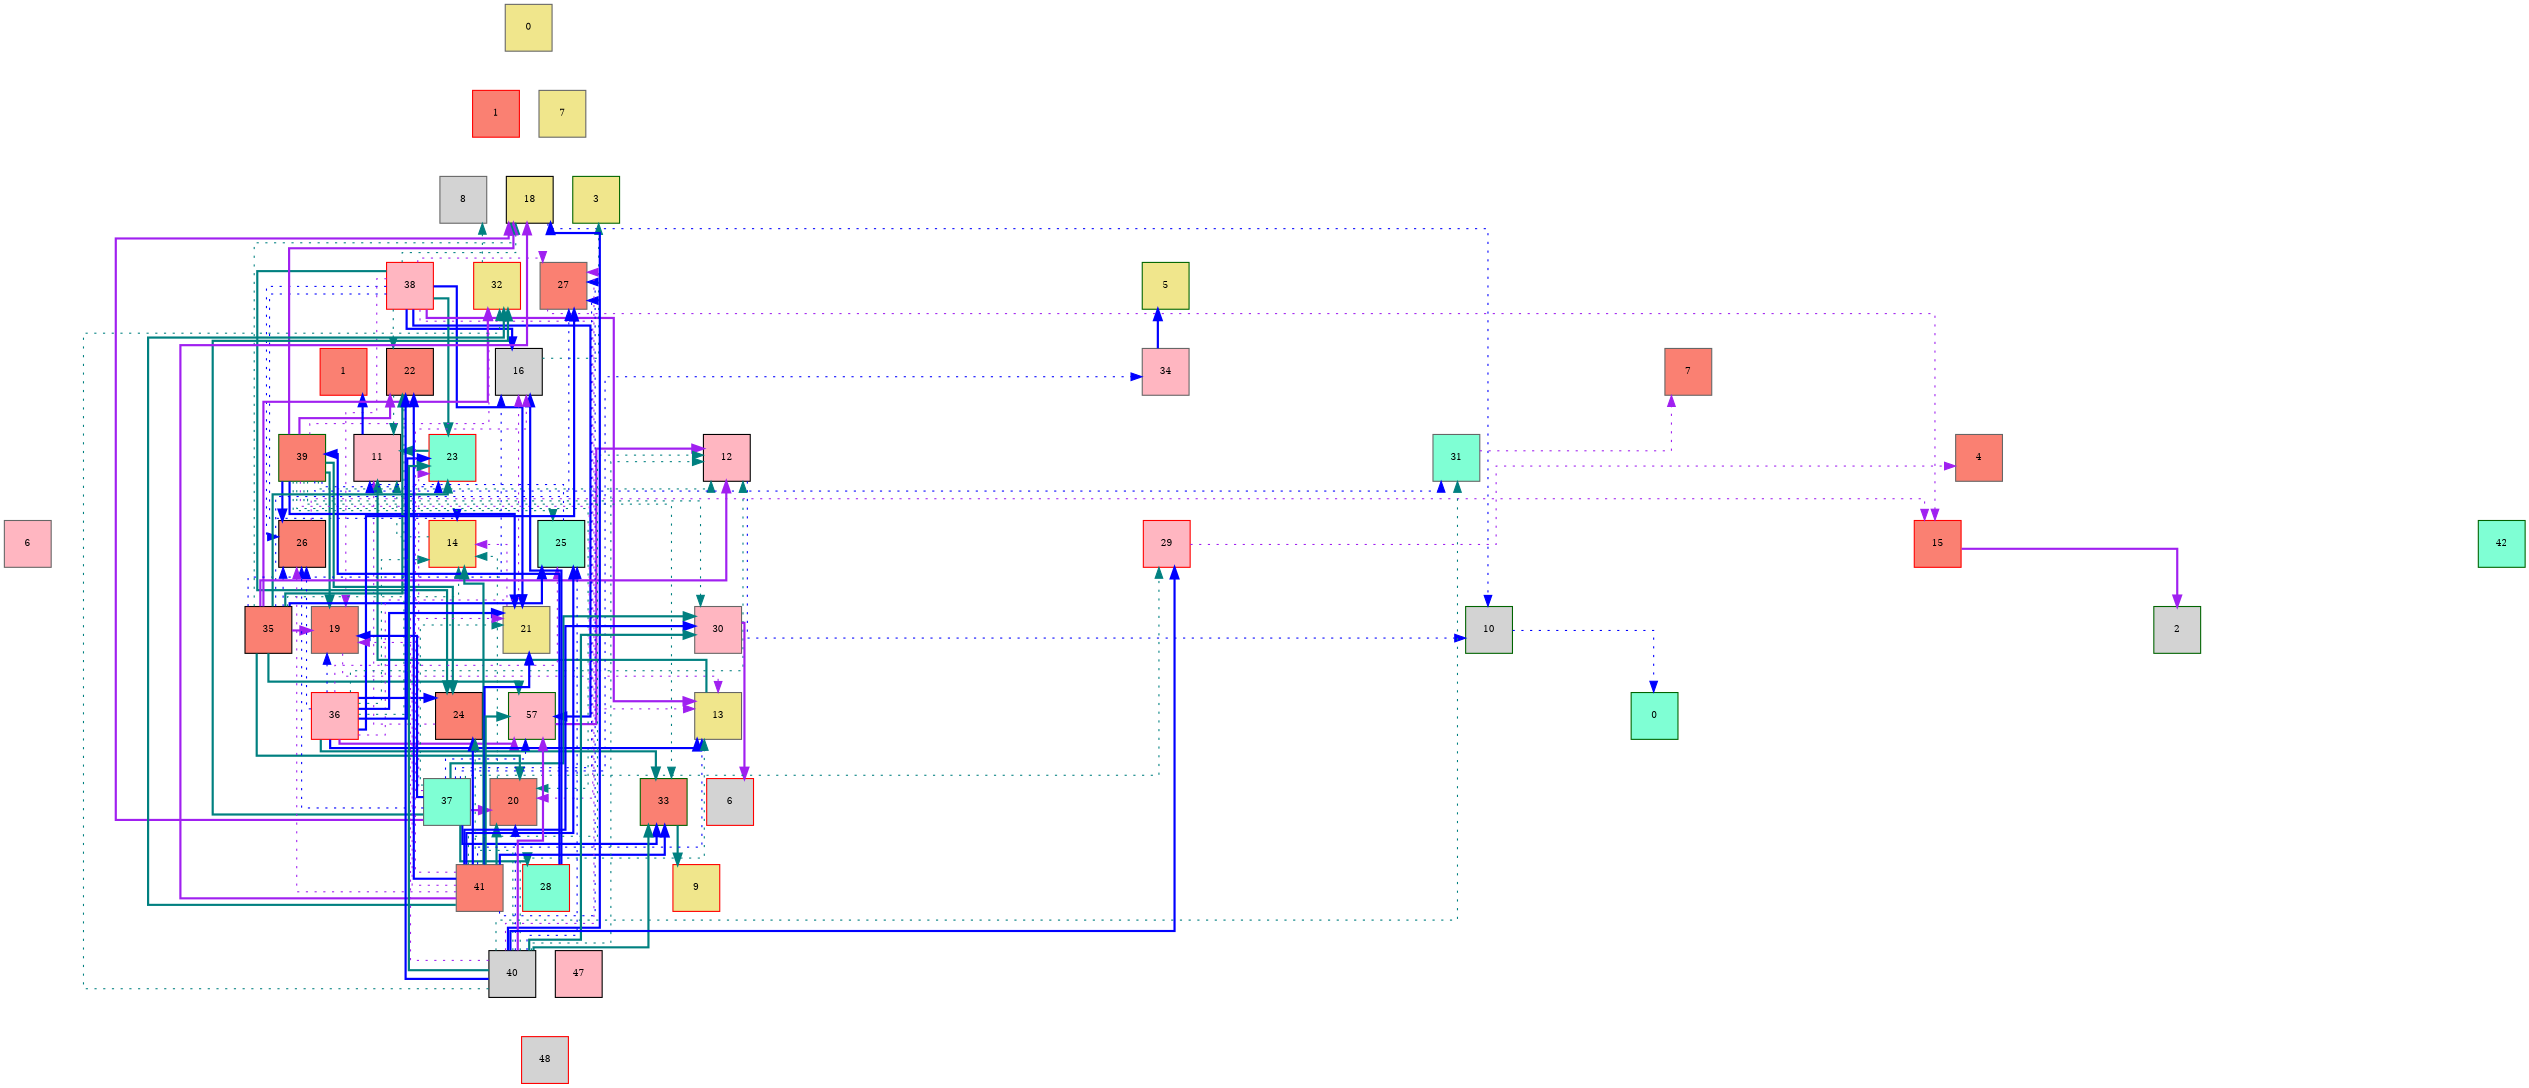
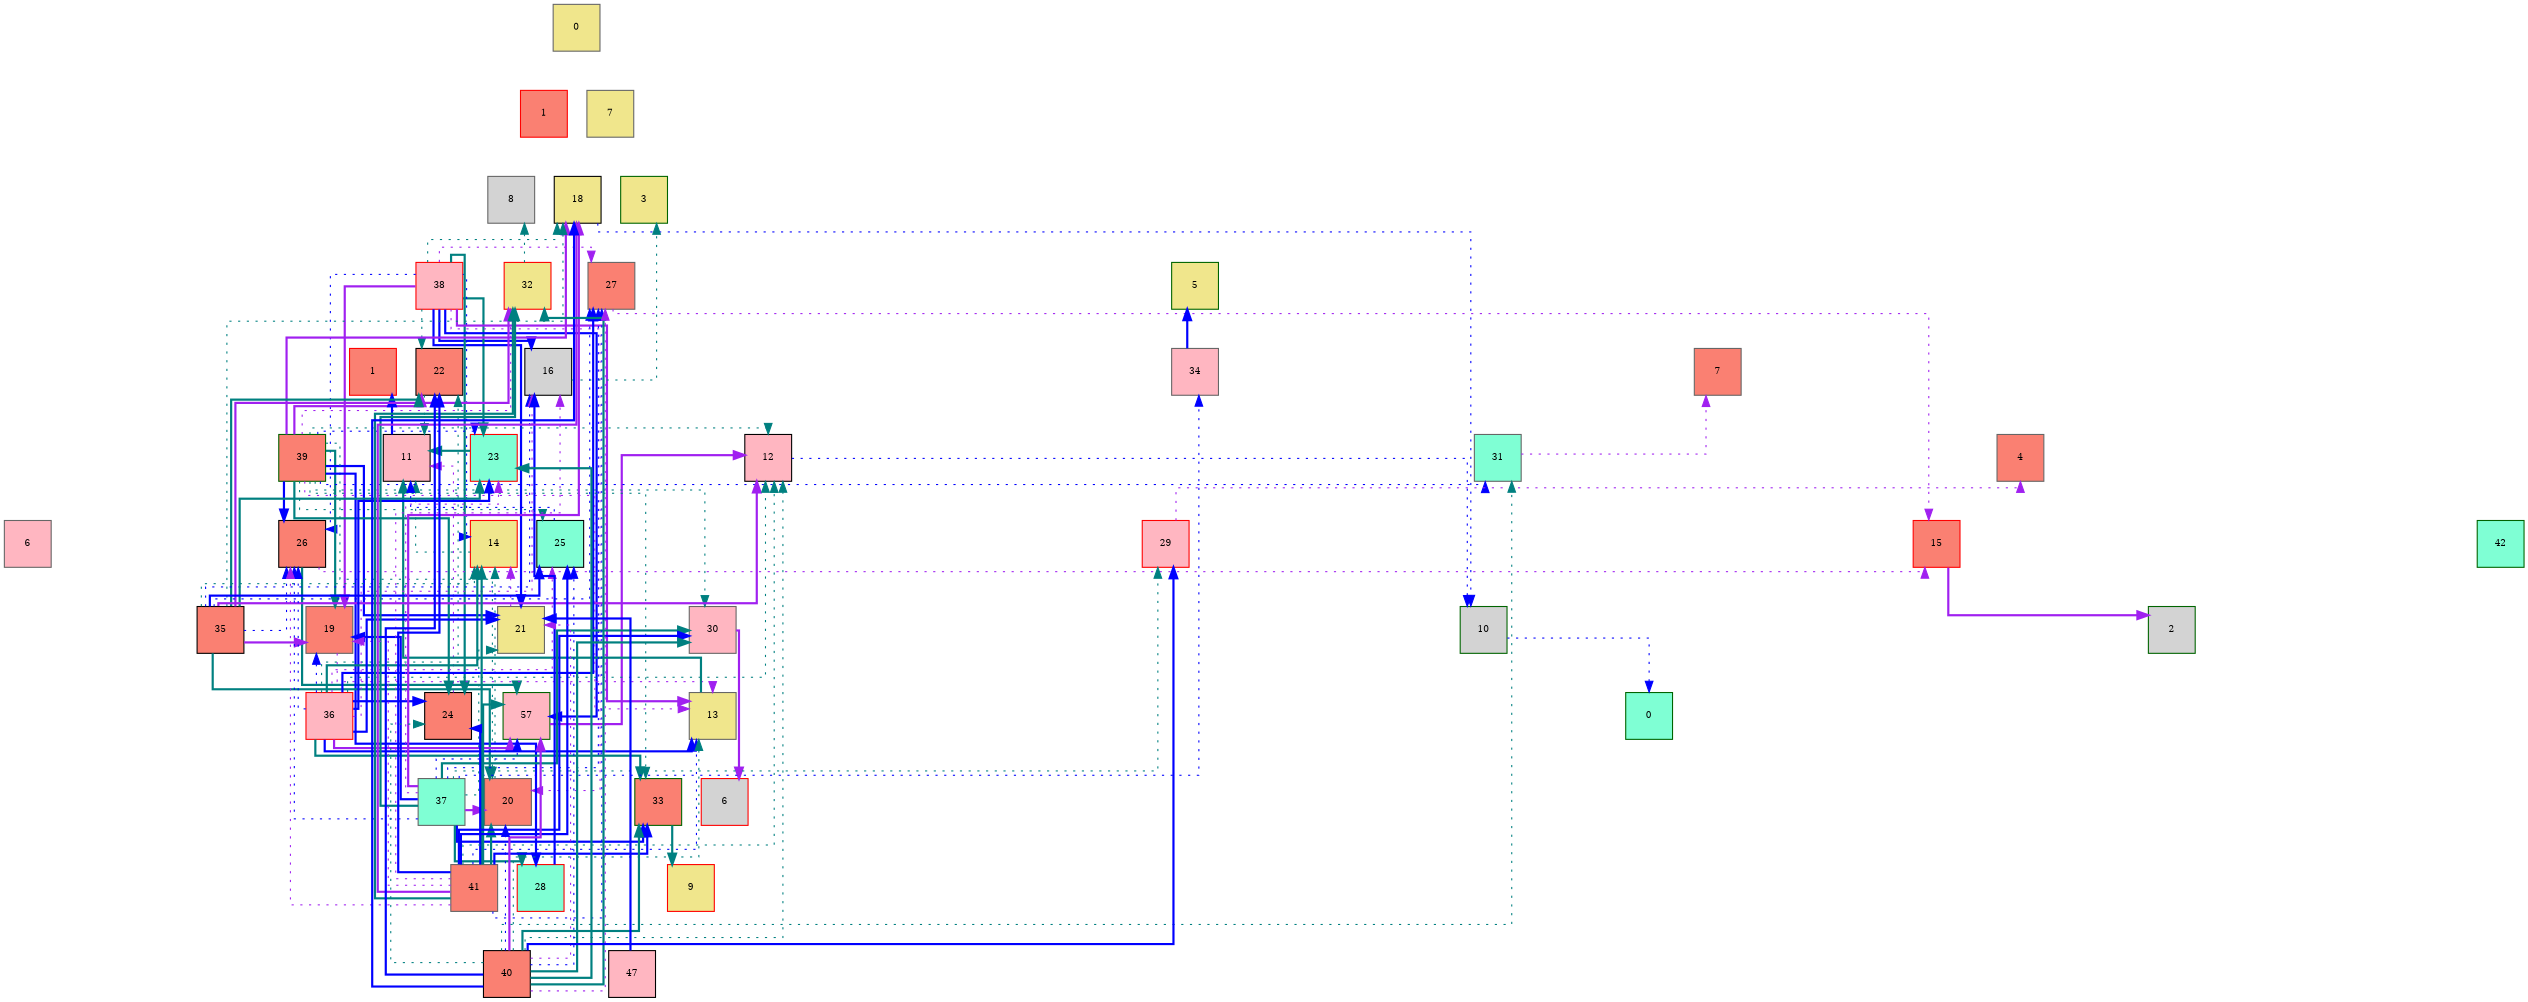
(346, 452) -> (345, 387)
(533, 574) -> (356, 739)
(381, 625) -> (432, 665)
(83, 649) -> (604, 658)
(380, 682) -> (351, 685)
(485, 742) -> (630, 717)
(512, 974) -> (507, 974)
(545, 1060) -> none
